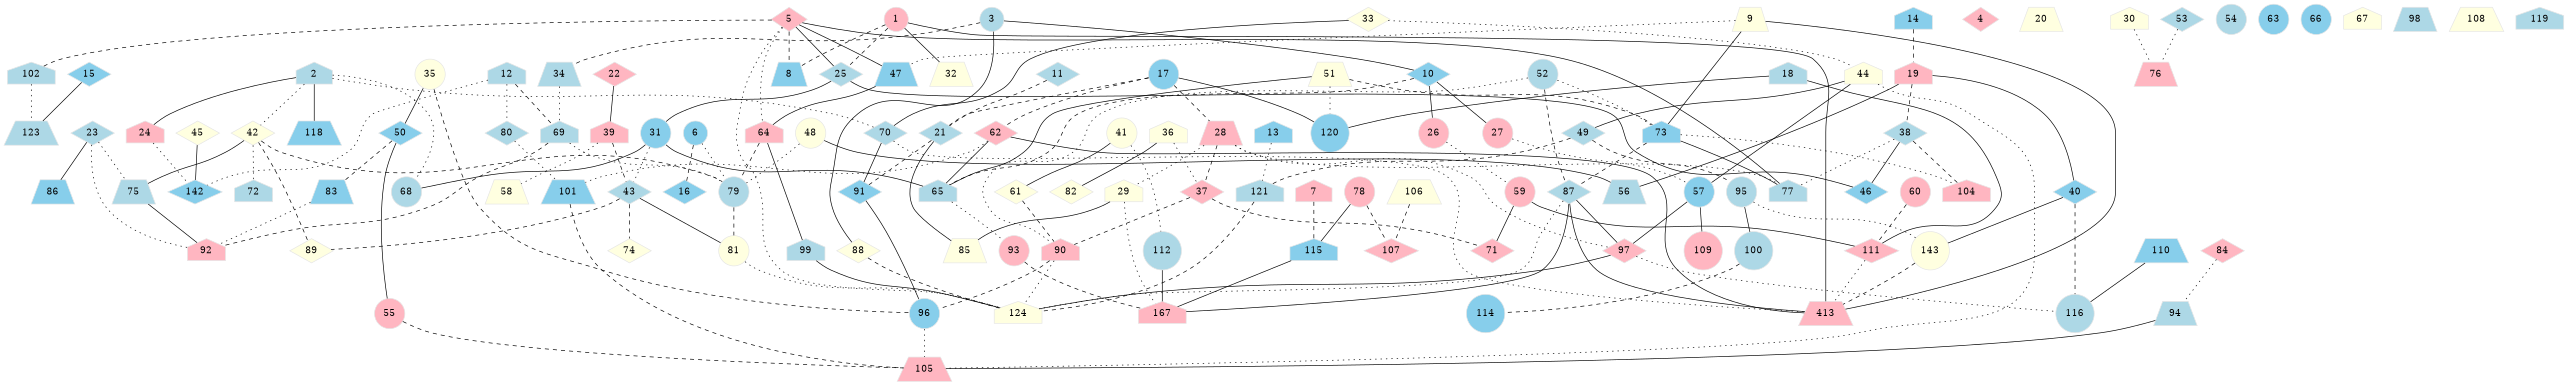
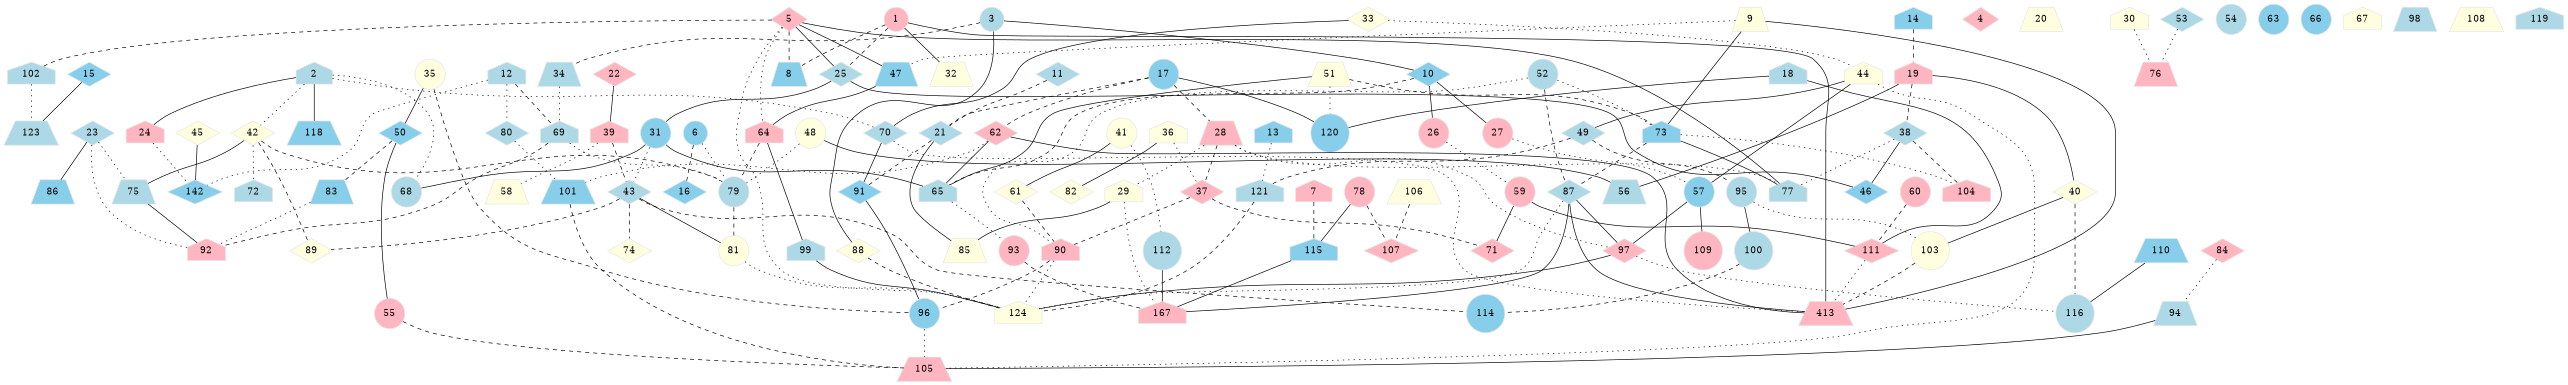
(2075, 192) -> (2075, 192)
(1930, 251) -> (1930, 251)
none -> (1001, 278)
